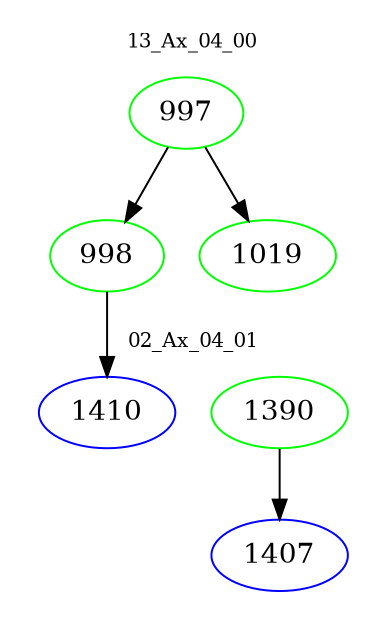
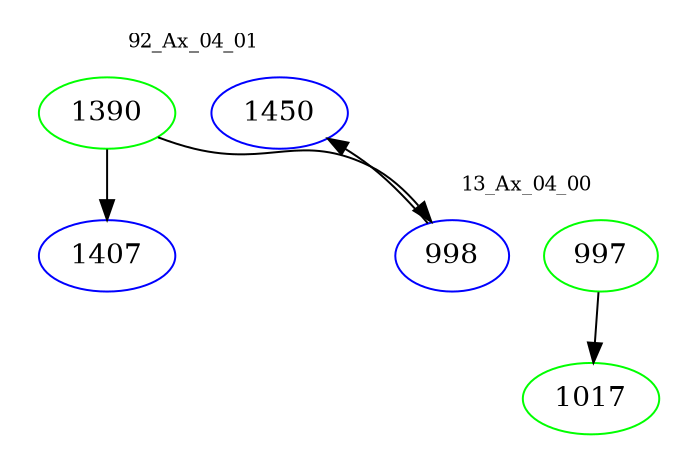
(152, 176) -> (296, 151)
(107, 256) -> (452, 256)
(268, 256) -> (591, 399)
(193, 342) -> (193, 43)
(107, 413) -> (280, 113)
